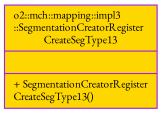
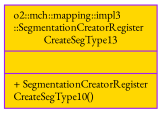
(54, 97) -> (54, 97)
